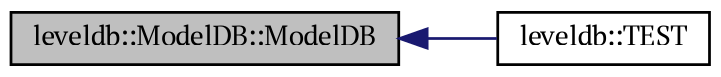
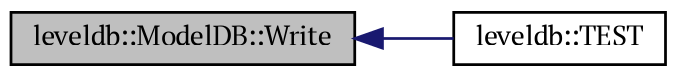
(205, 38) -> (183, 38)
